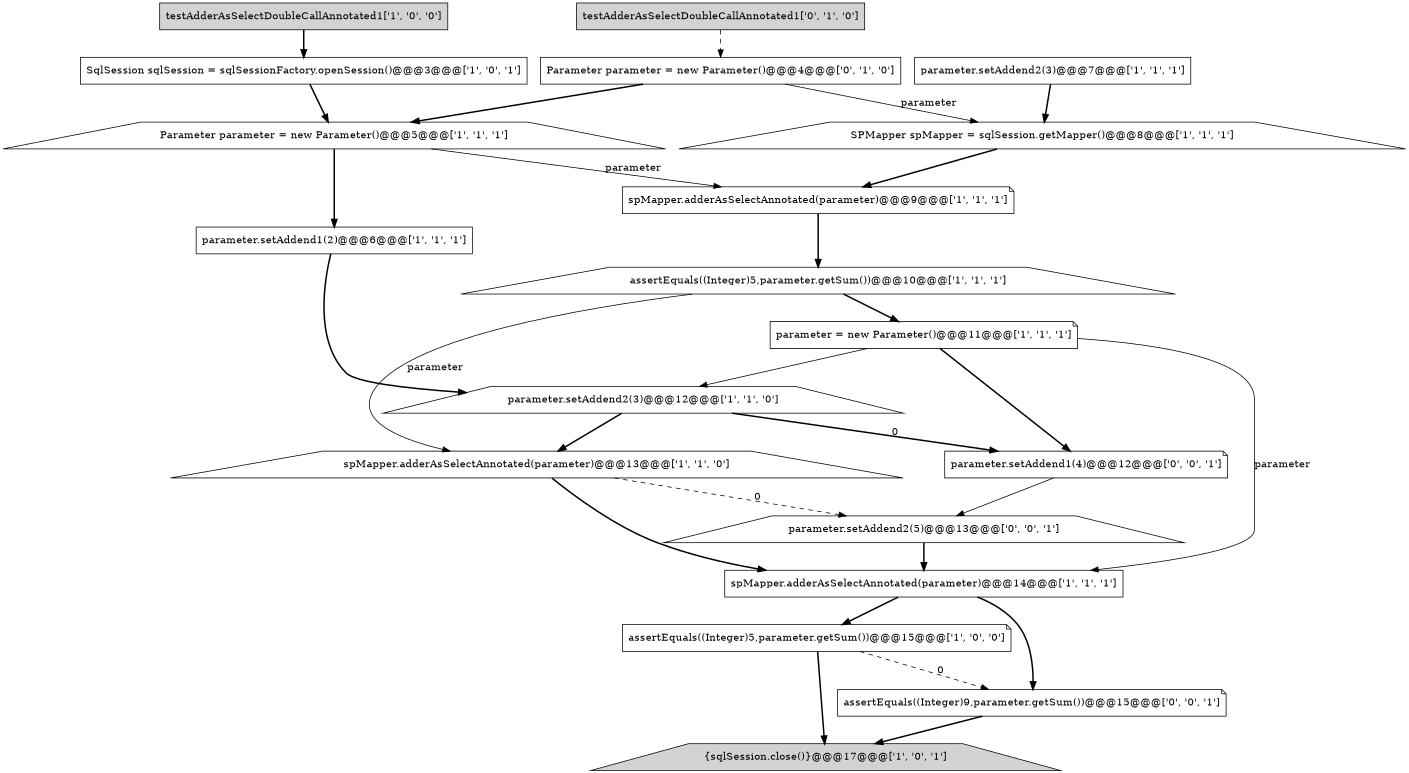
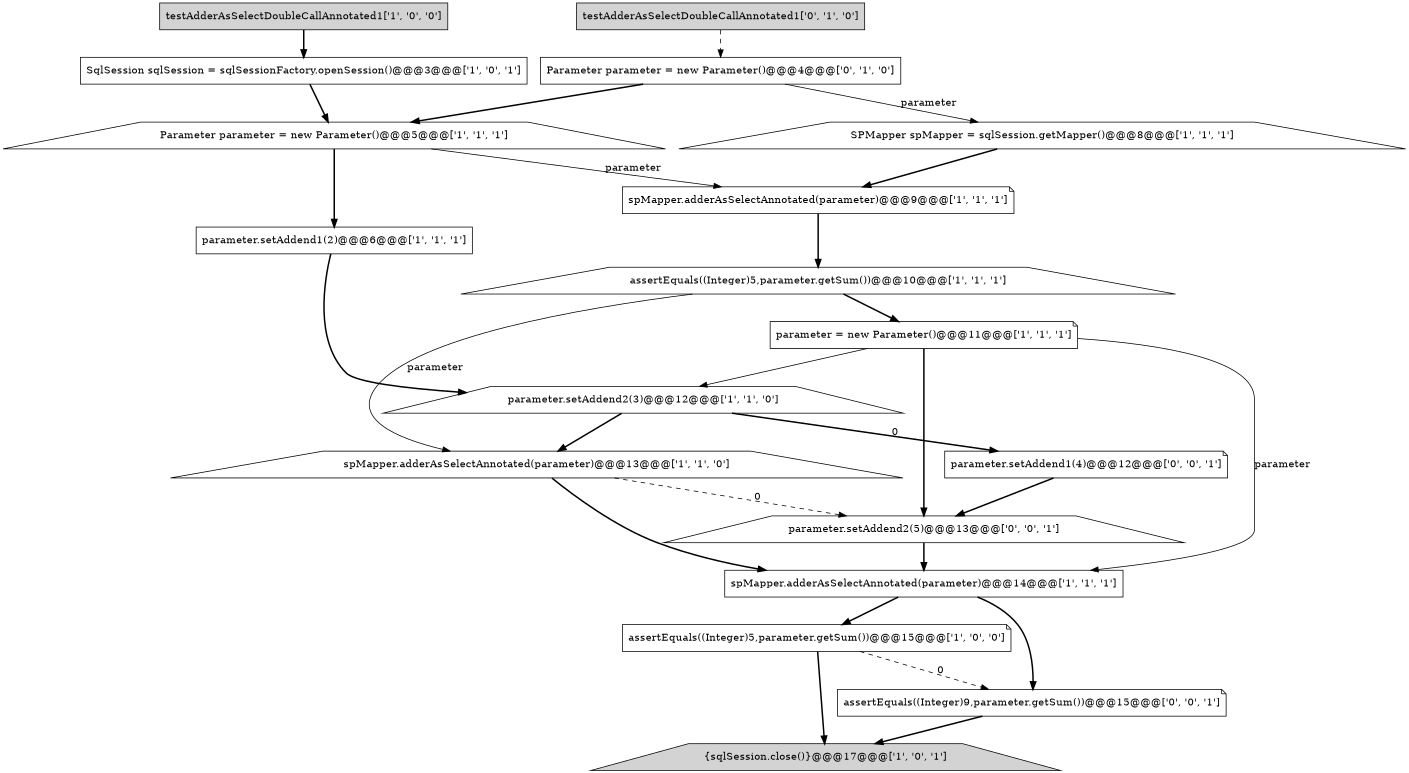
(1053, 71) -> none
(1002, 397) -> (924, 428)
(1009, 496) -> (1009, 496)
